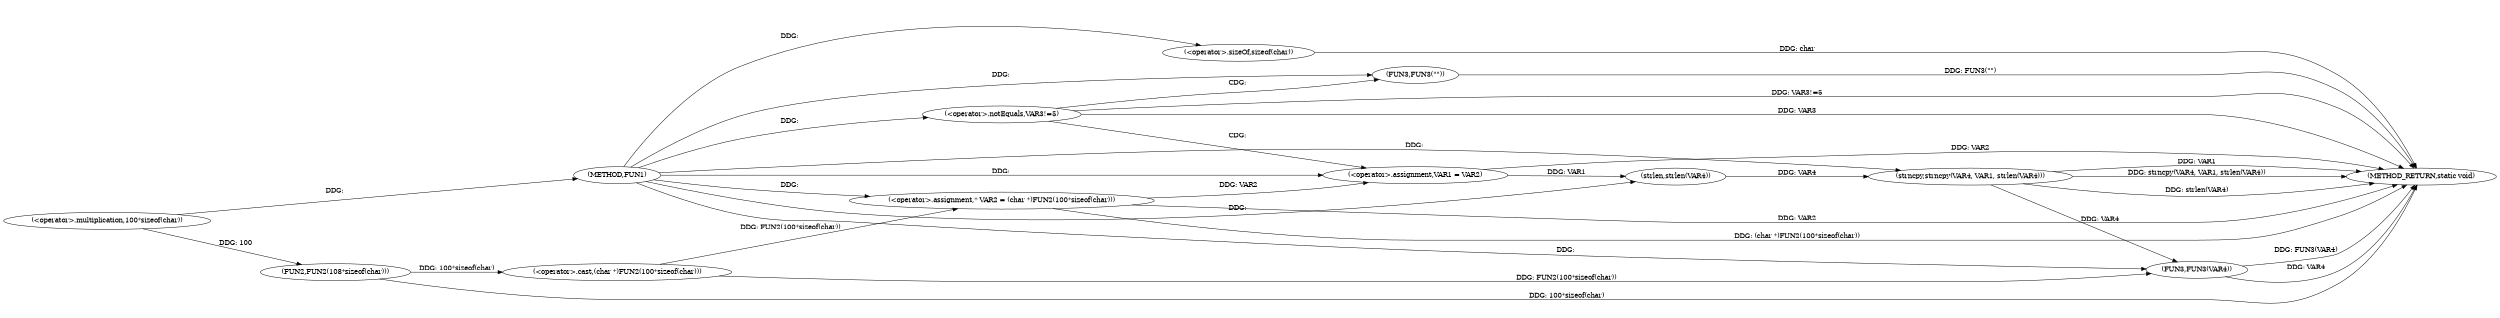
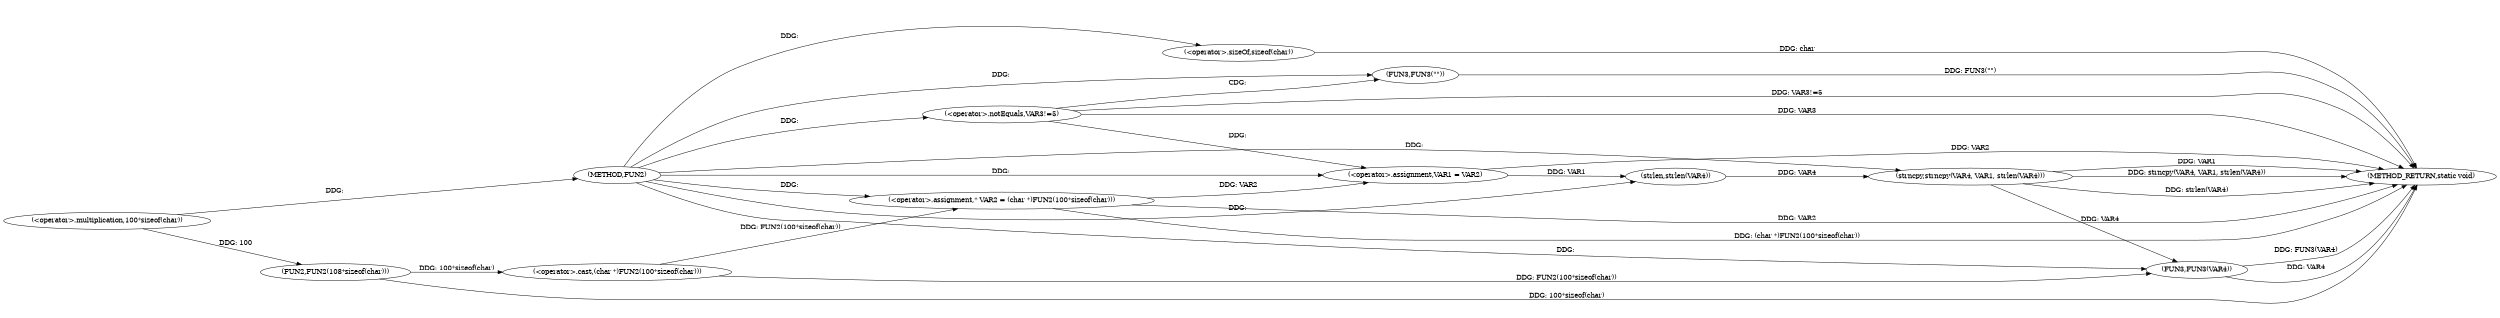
(1239, 136) -> (1239, 136)
(617, 175) -> (617, 175)
